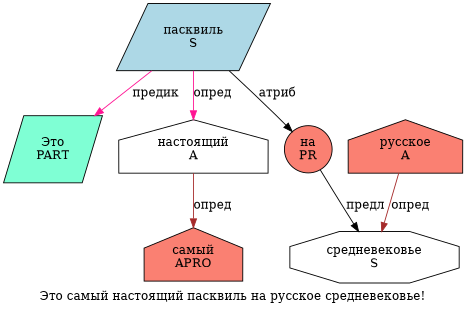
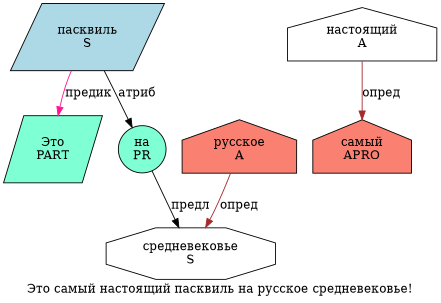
(193, 91) -> none
(308, 149) -> (142, 149)
